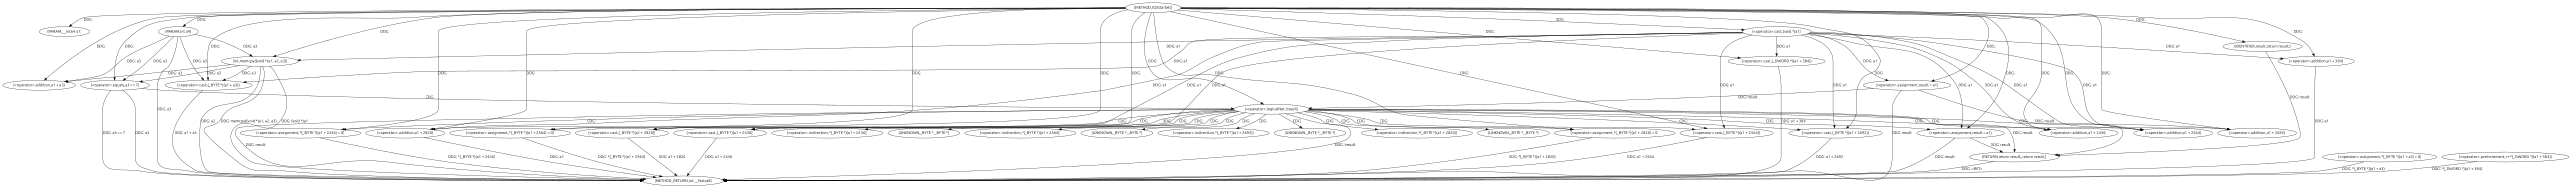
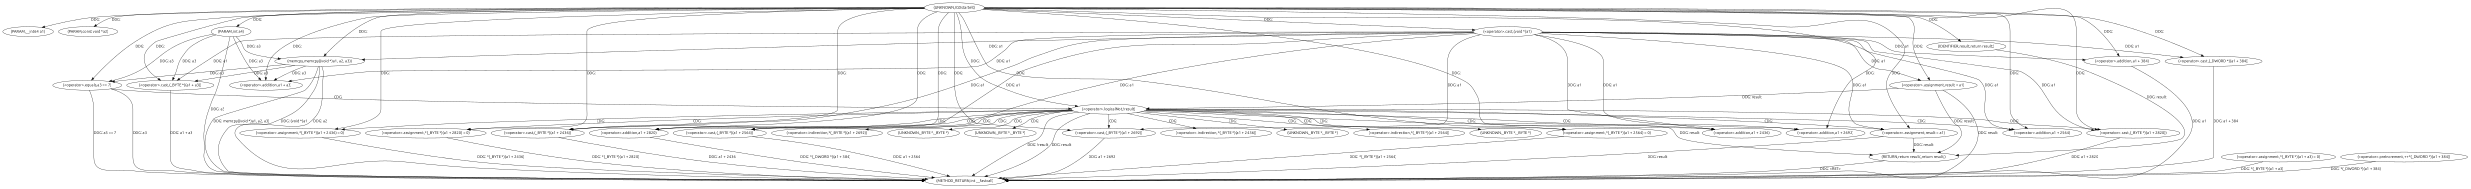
(1153, 8) -> (954, 8)
none -> (88, 32)
(260, 61) -> (320, 61)
none -> (886, 69)
(1417, 133) -> none
(557, 157) -> (826, 157)
